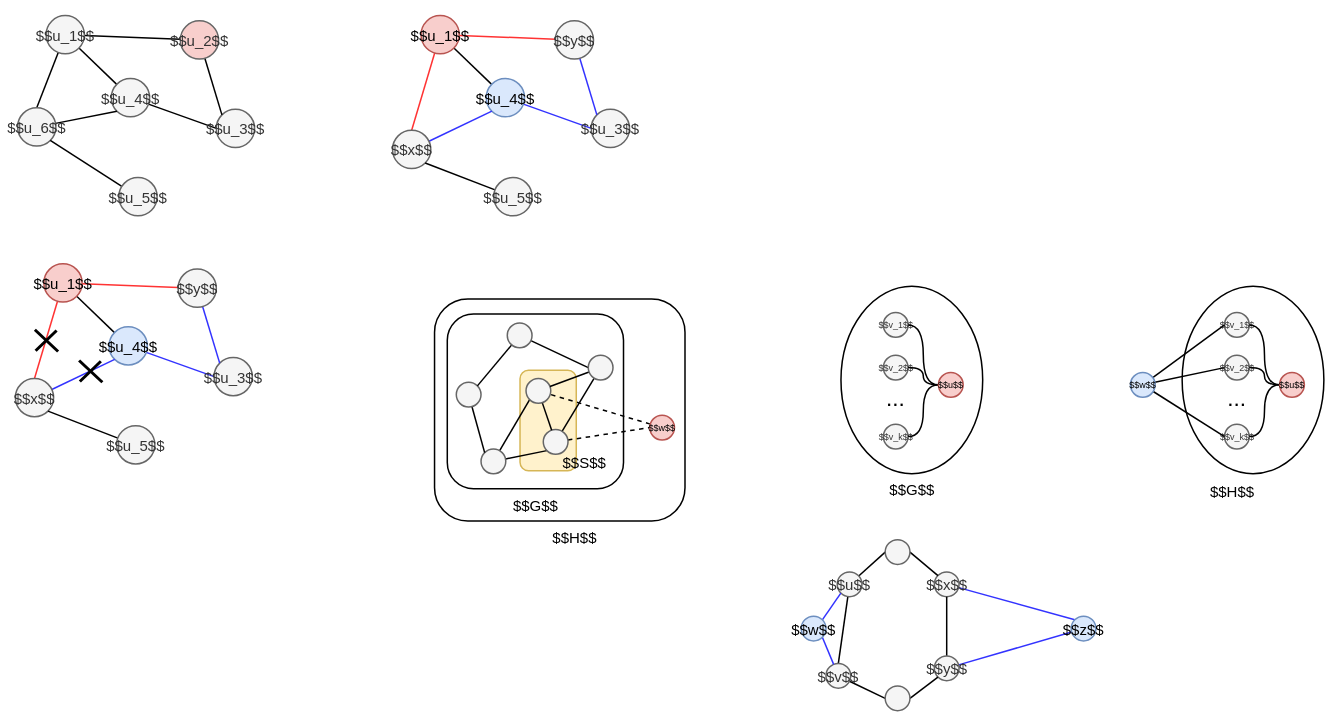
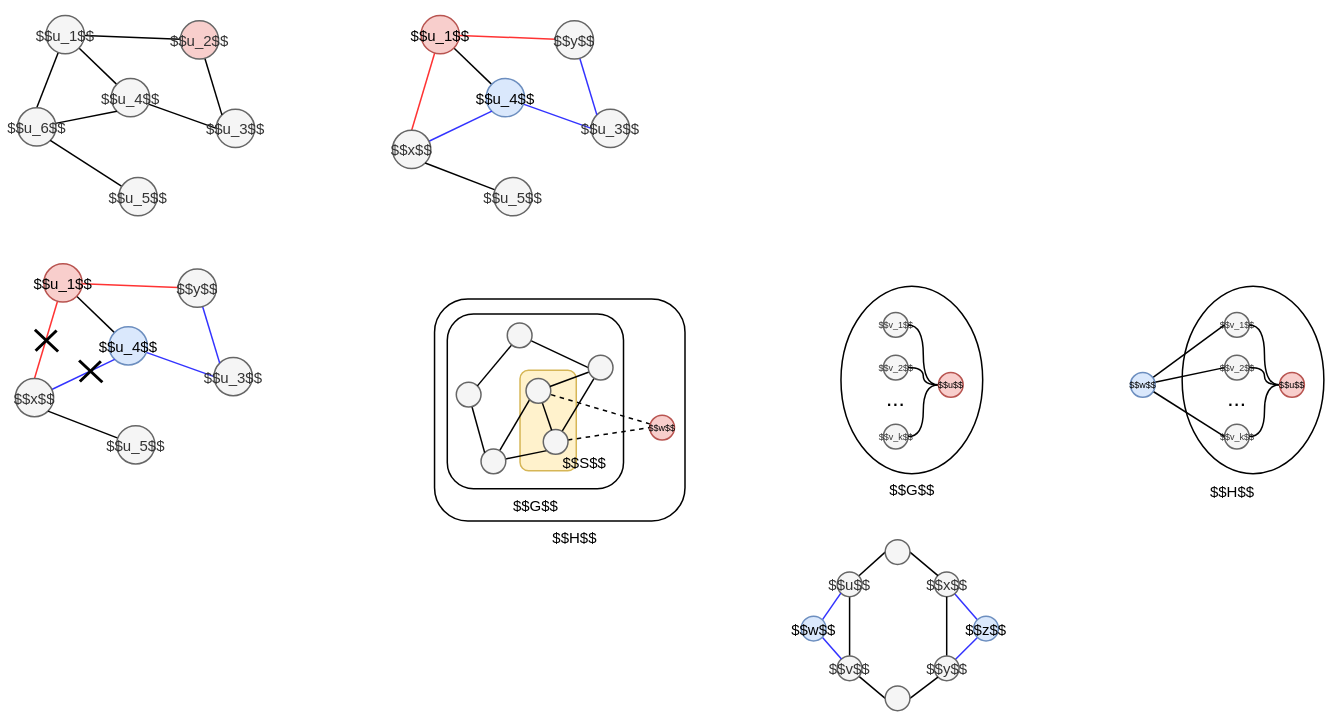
(1084, 629) -> (986, 629)
(839, 676) -> (850, 668)
